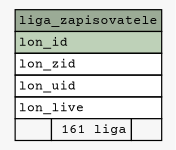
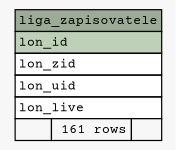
(94, 129) -> (94, 129)
